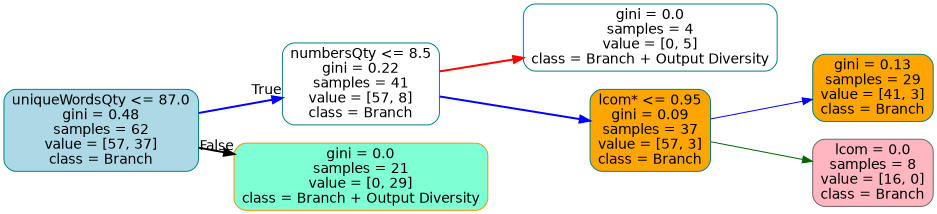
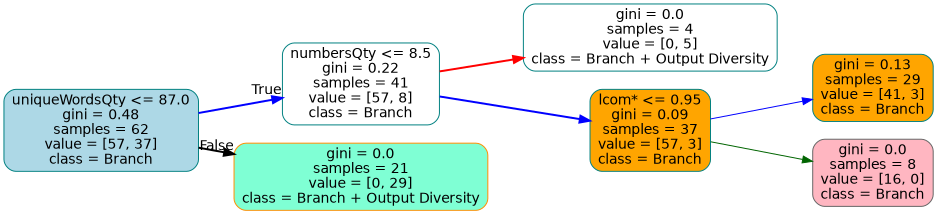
(873, 173) -> (873, 173)
